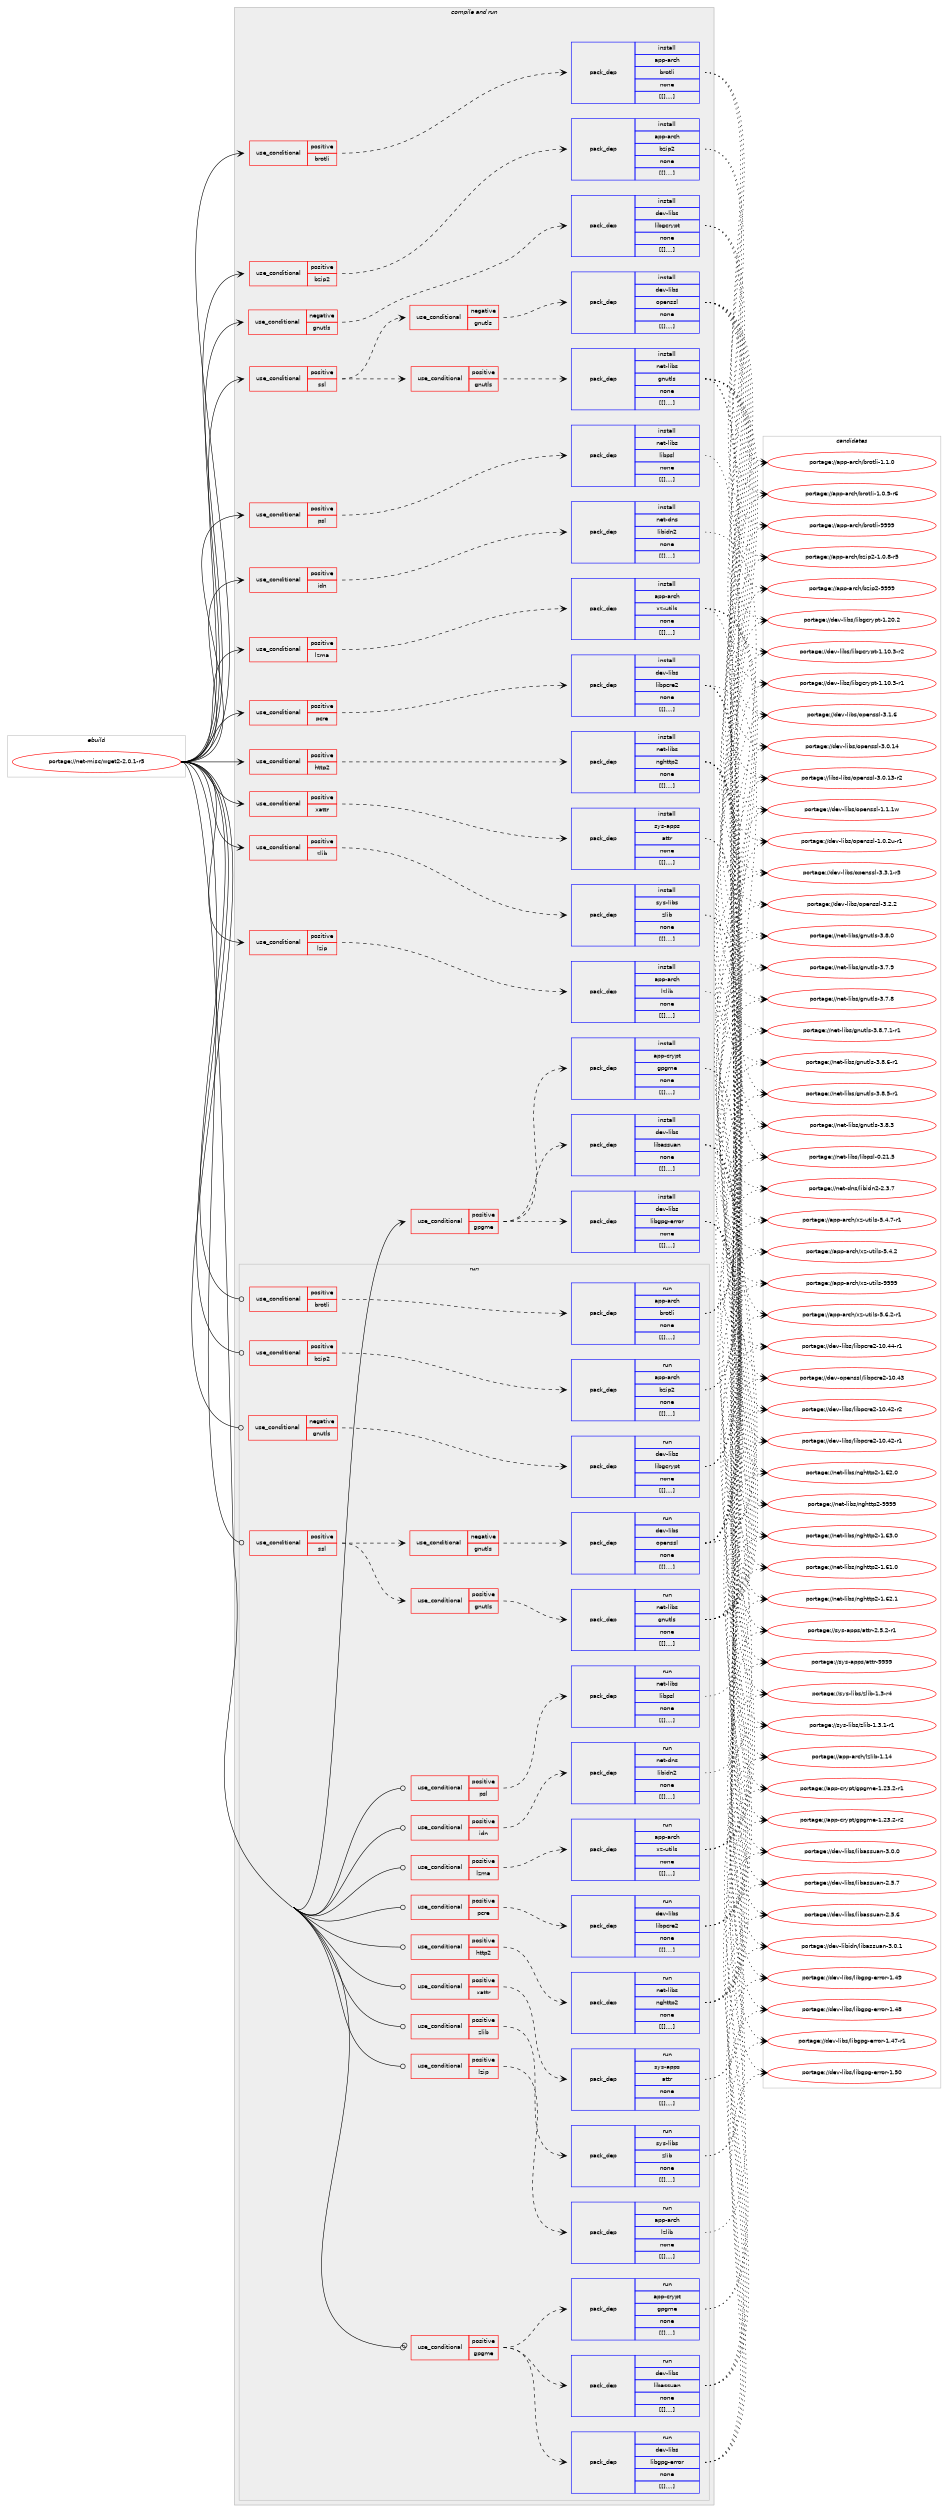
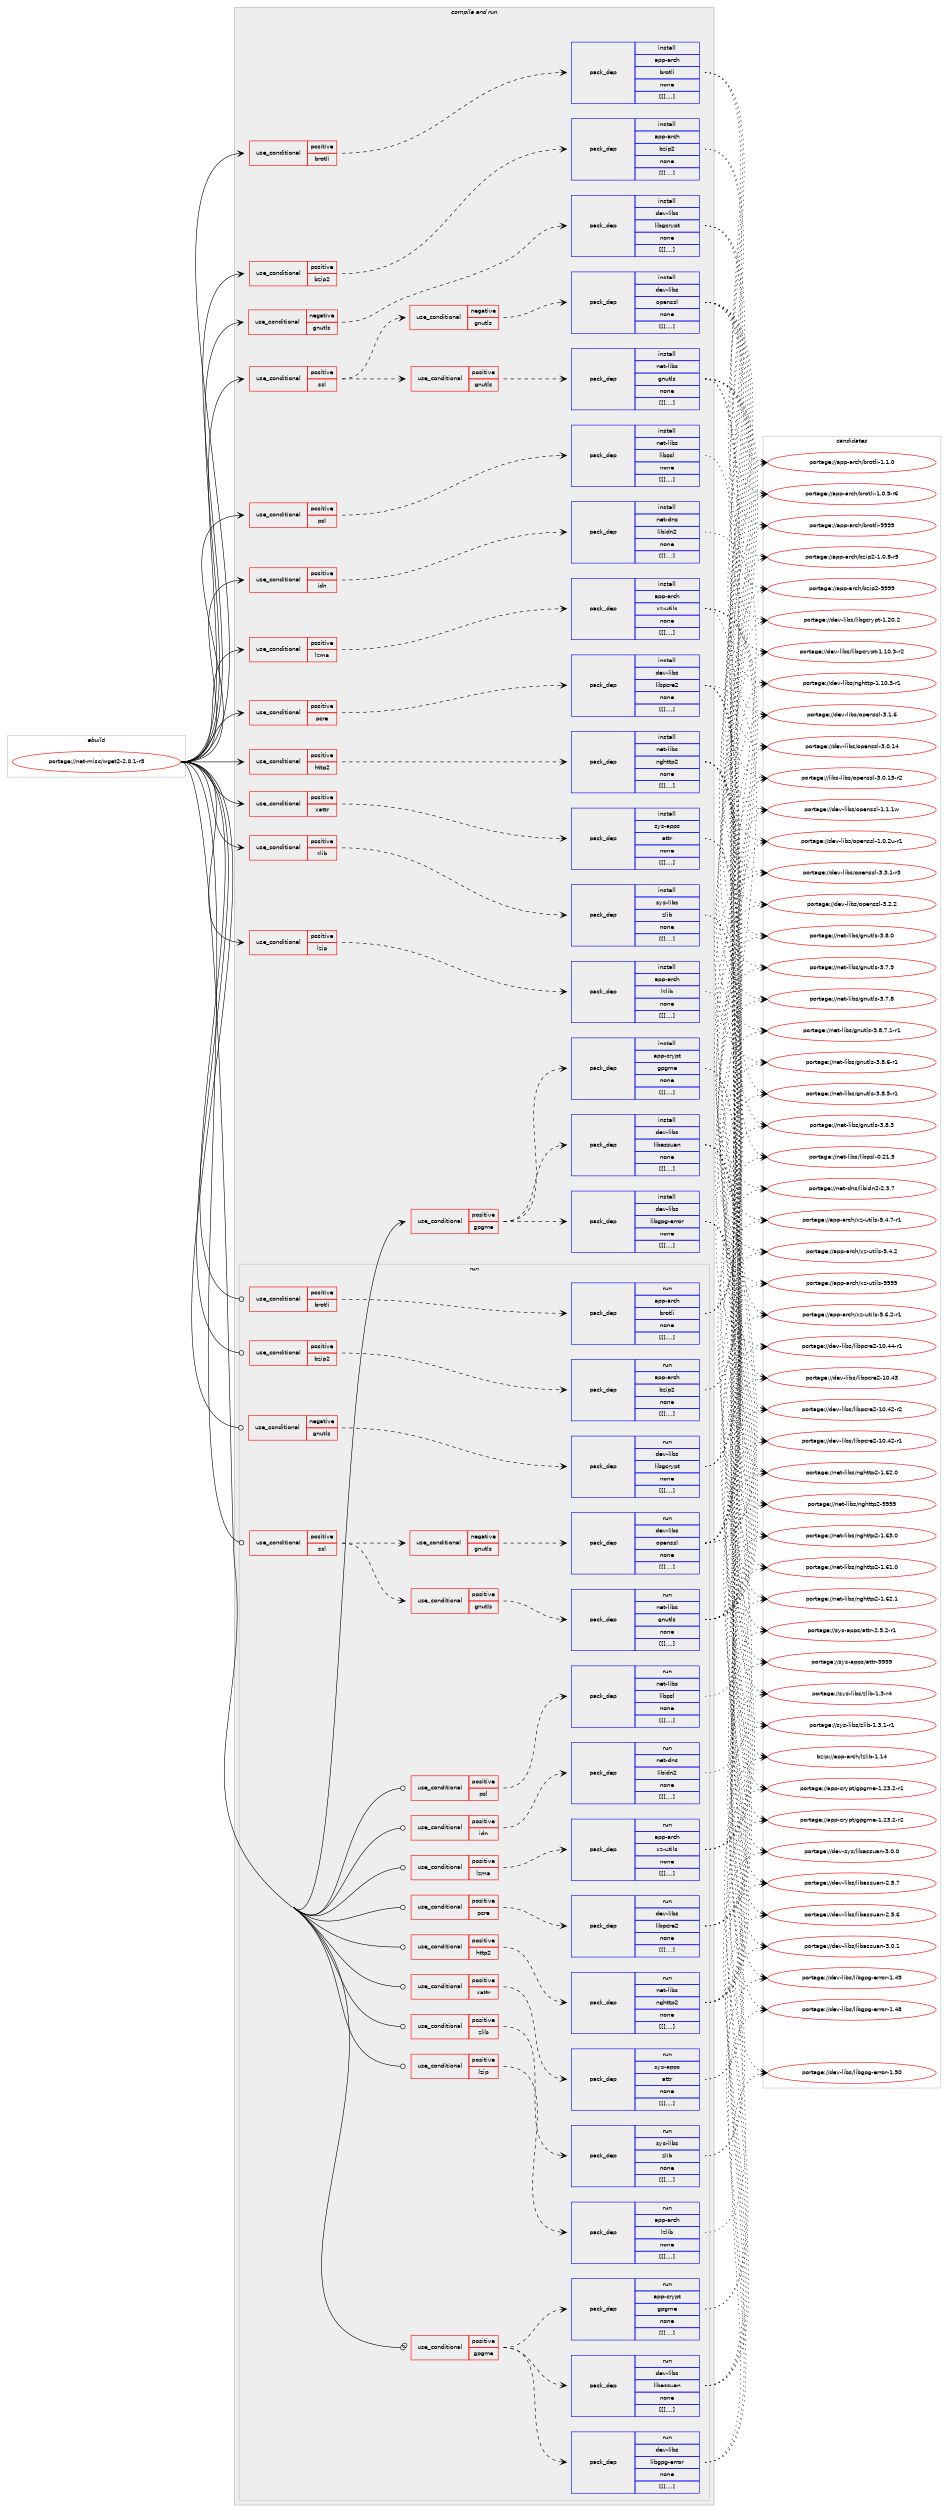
(852, 684) -> (852, 684)
(852, 1378) -> (852, 1378)
(852, 1757) -> (852, 1757)
(852, 1852) -> (852, 1852)
(852, 1947) -> (852, 1947)
(852, 2041) -> none
